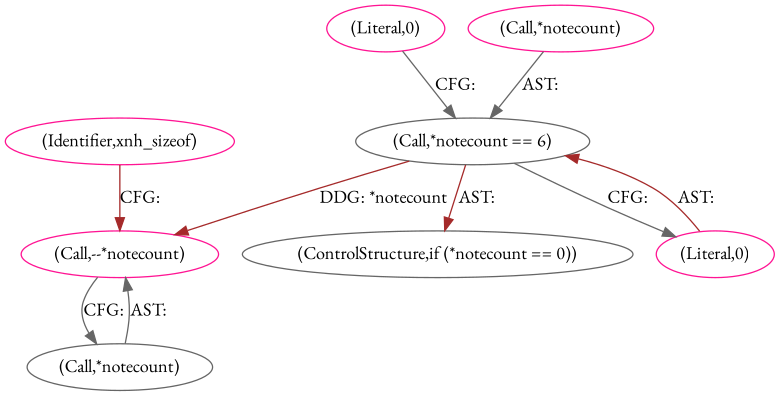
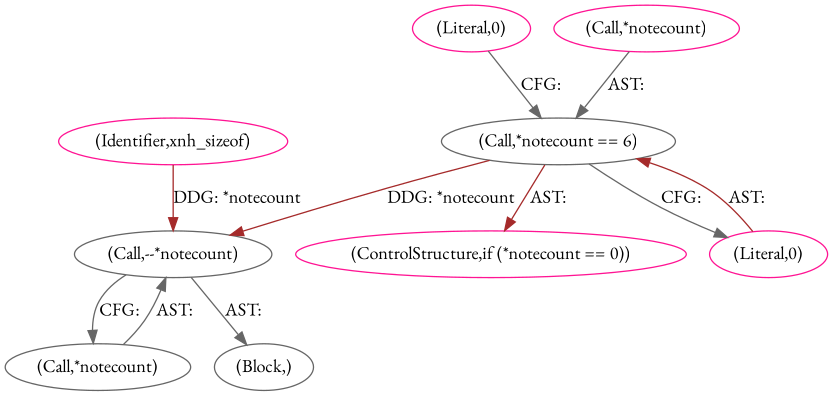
(143, 198) -> (237, 198)
(120, 254) -> (173, 254)
(438, 254) -> (491, 254)
none -> (264, 367)
